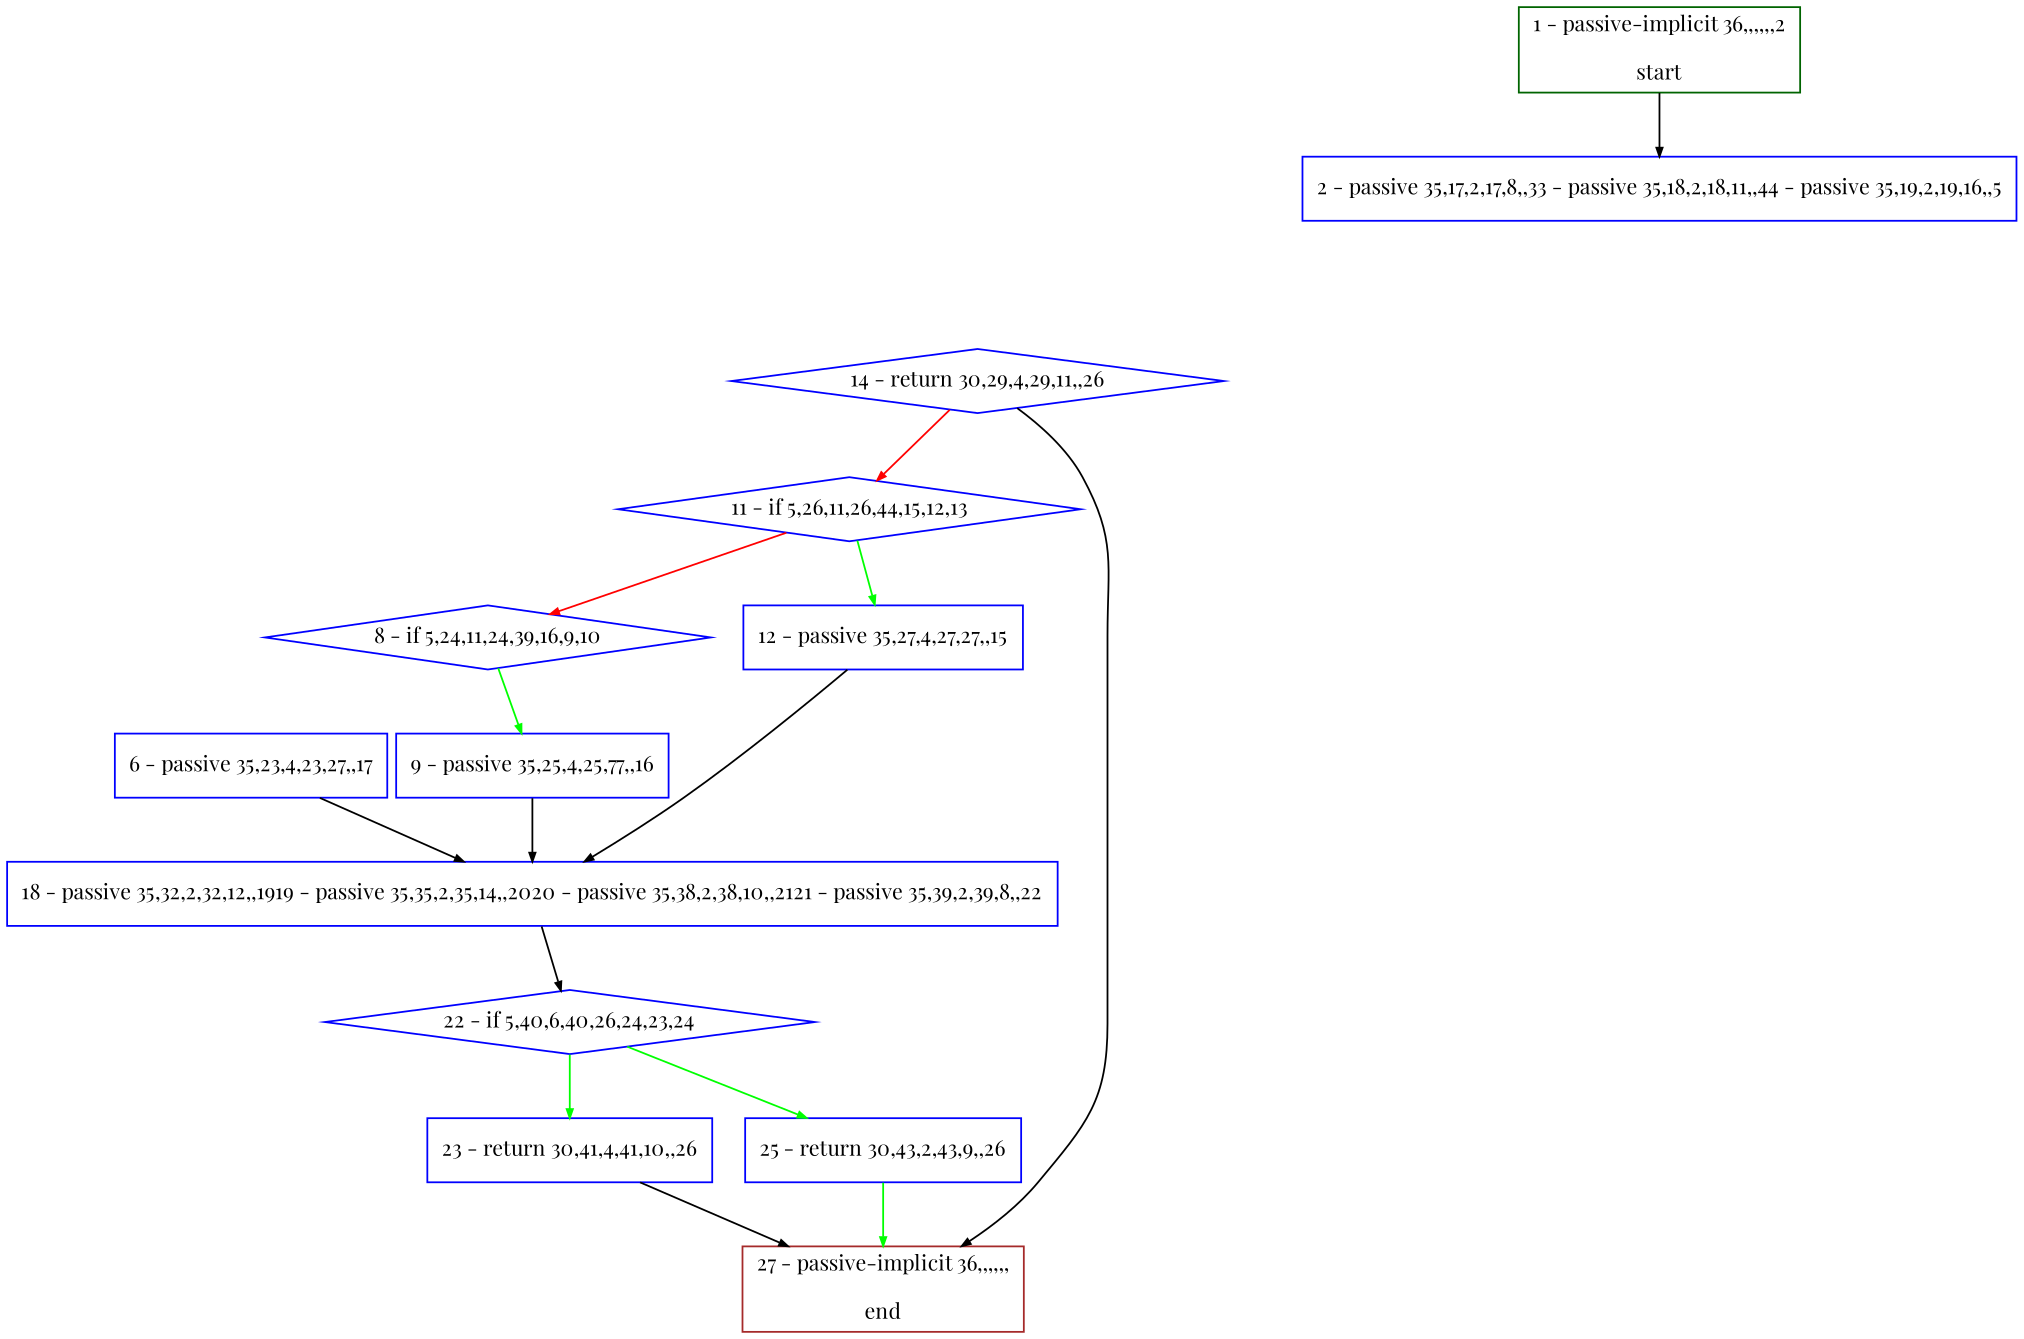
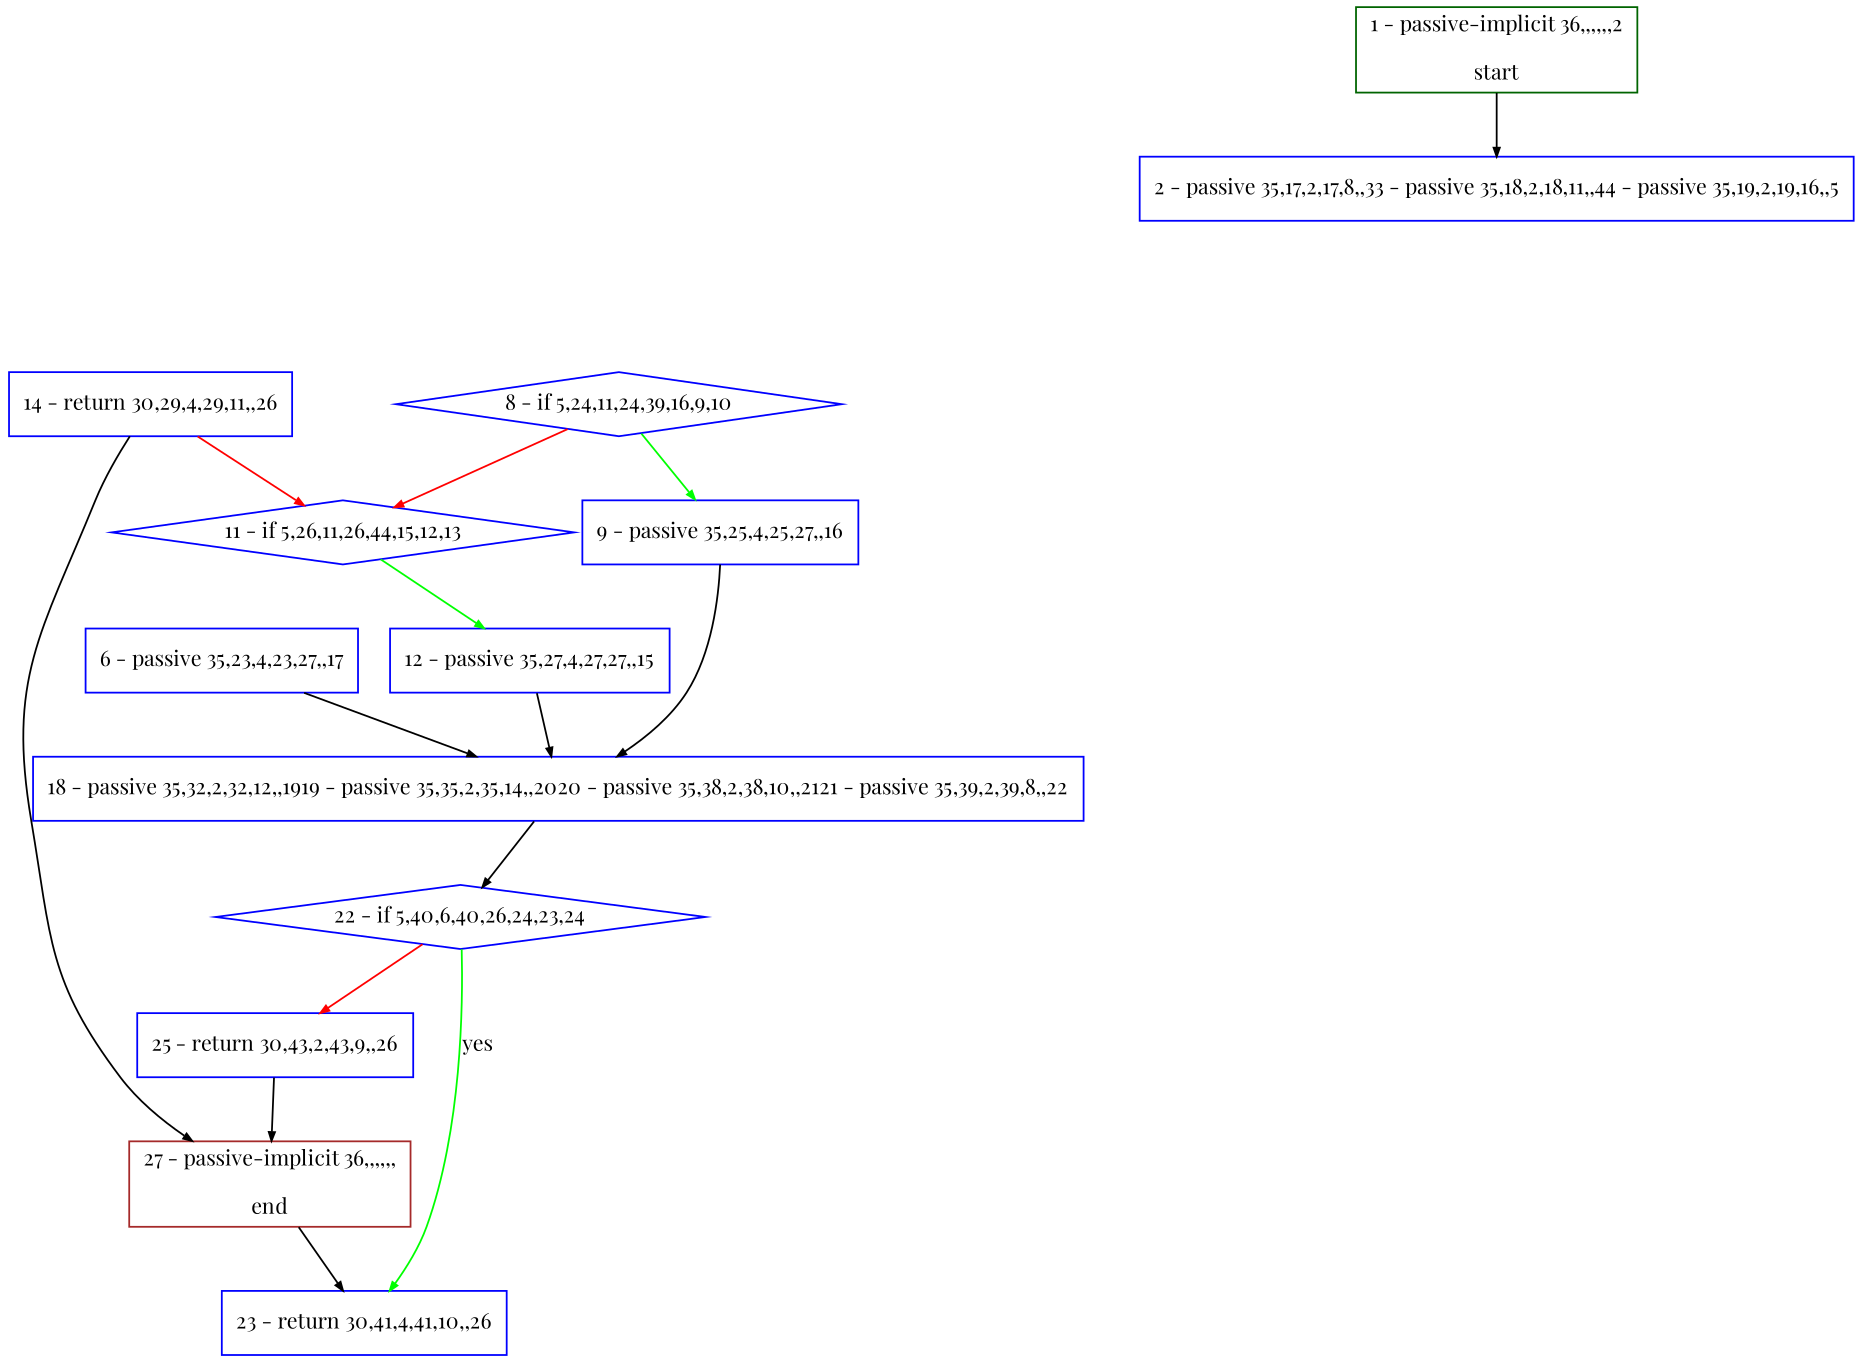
(978, 381) -> (151, 404)
(673, 572) -> (485, 466)
(532, 766) -> (720, 532)
(713, 1081) -> (375, 976)
(883, 1210) -> (273, 1105)
(710, 1213) -> (318, 1255)
